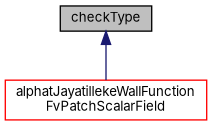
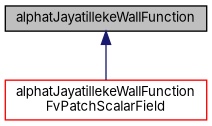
(106, 19) -> (106, 19)
